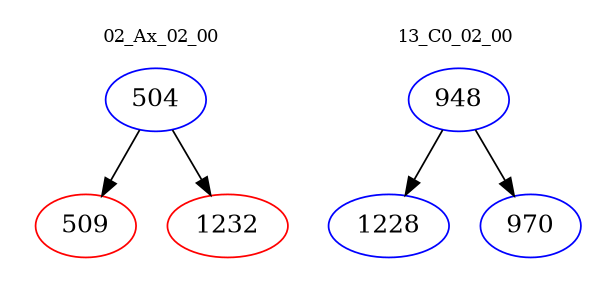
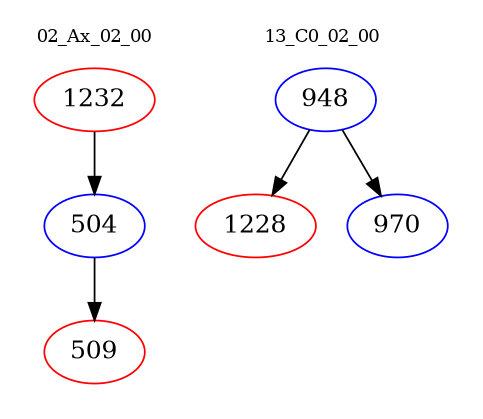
(187, 155) -> (95, 154)
(389, 226) -> (256, 226)
